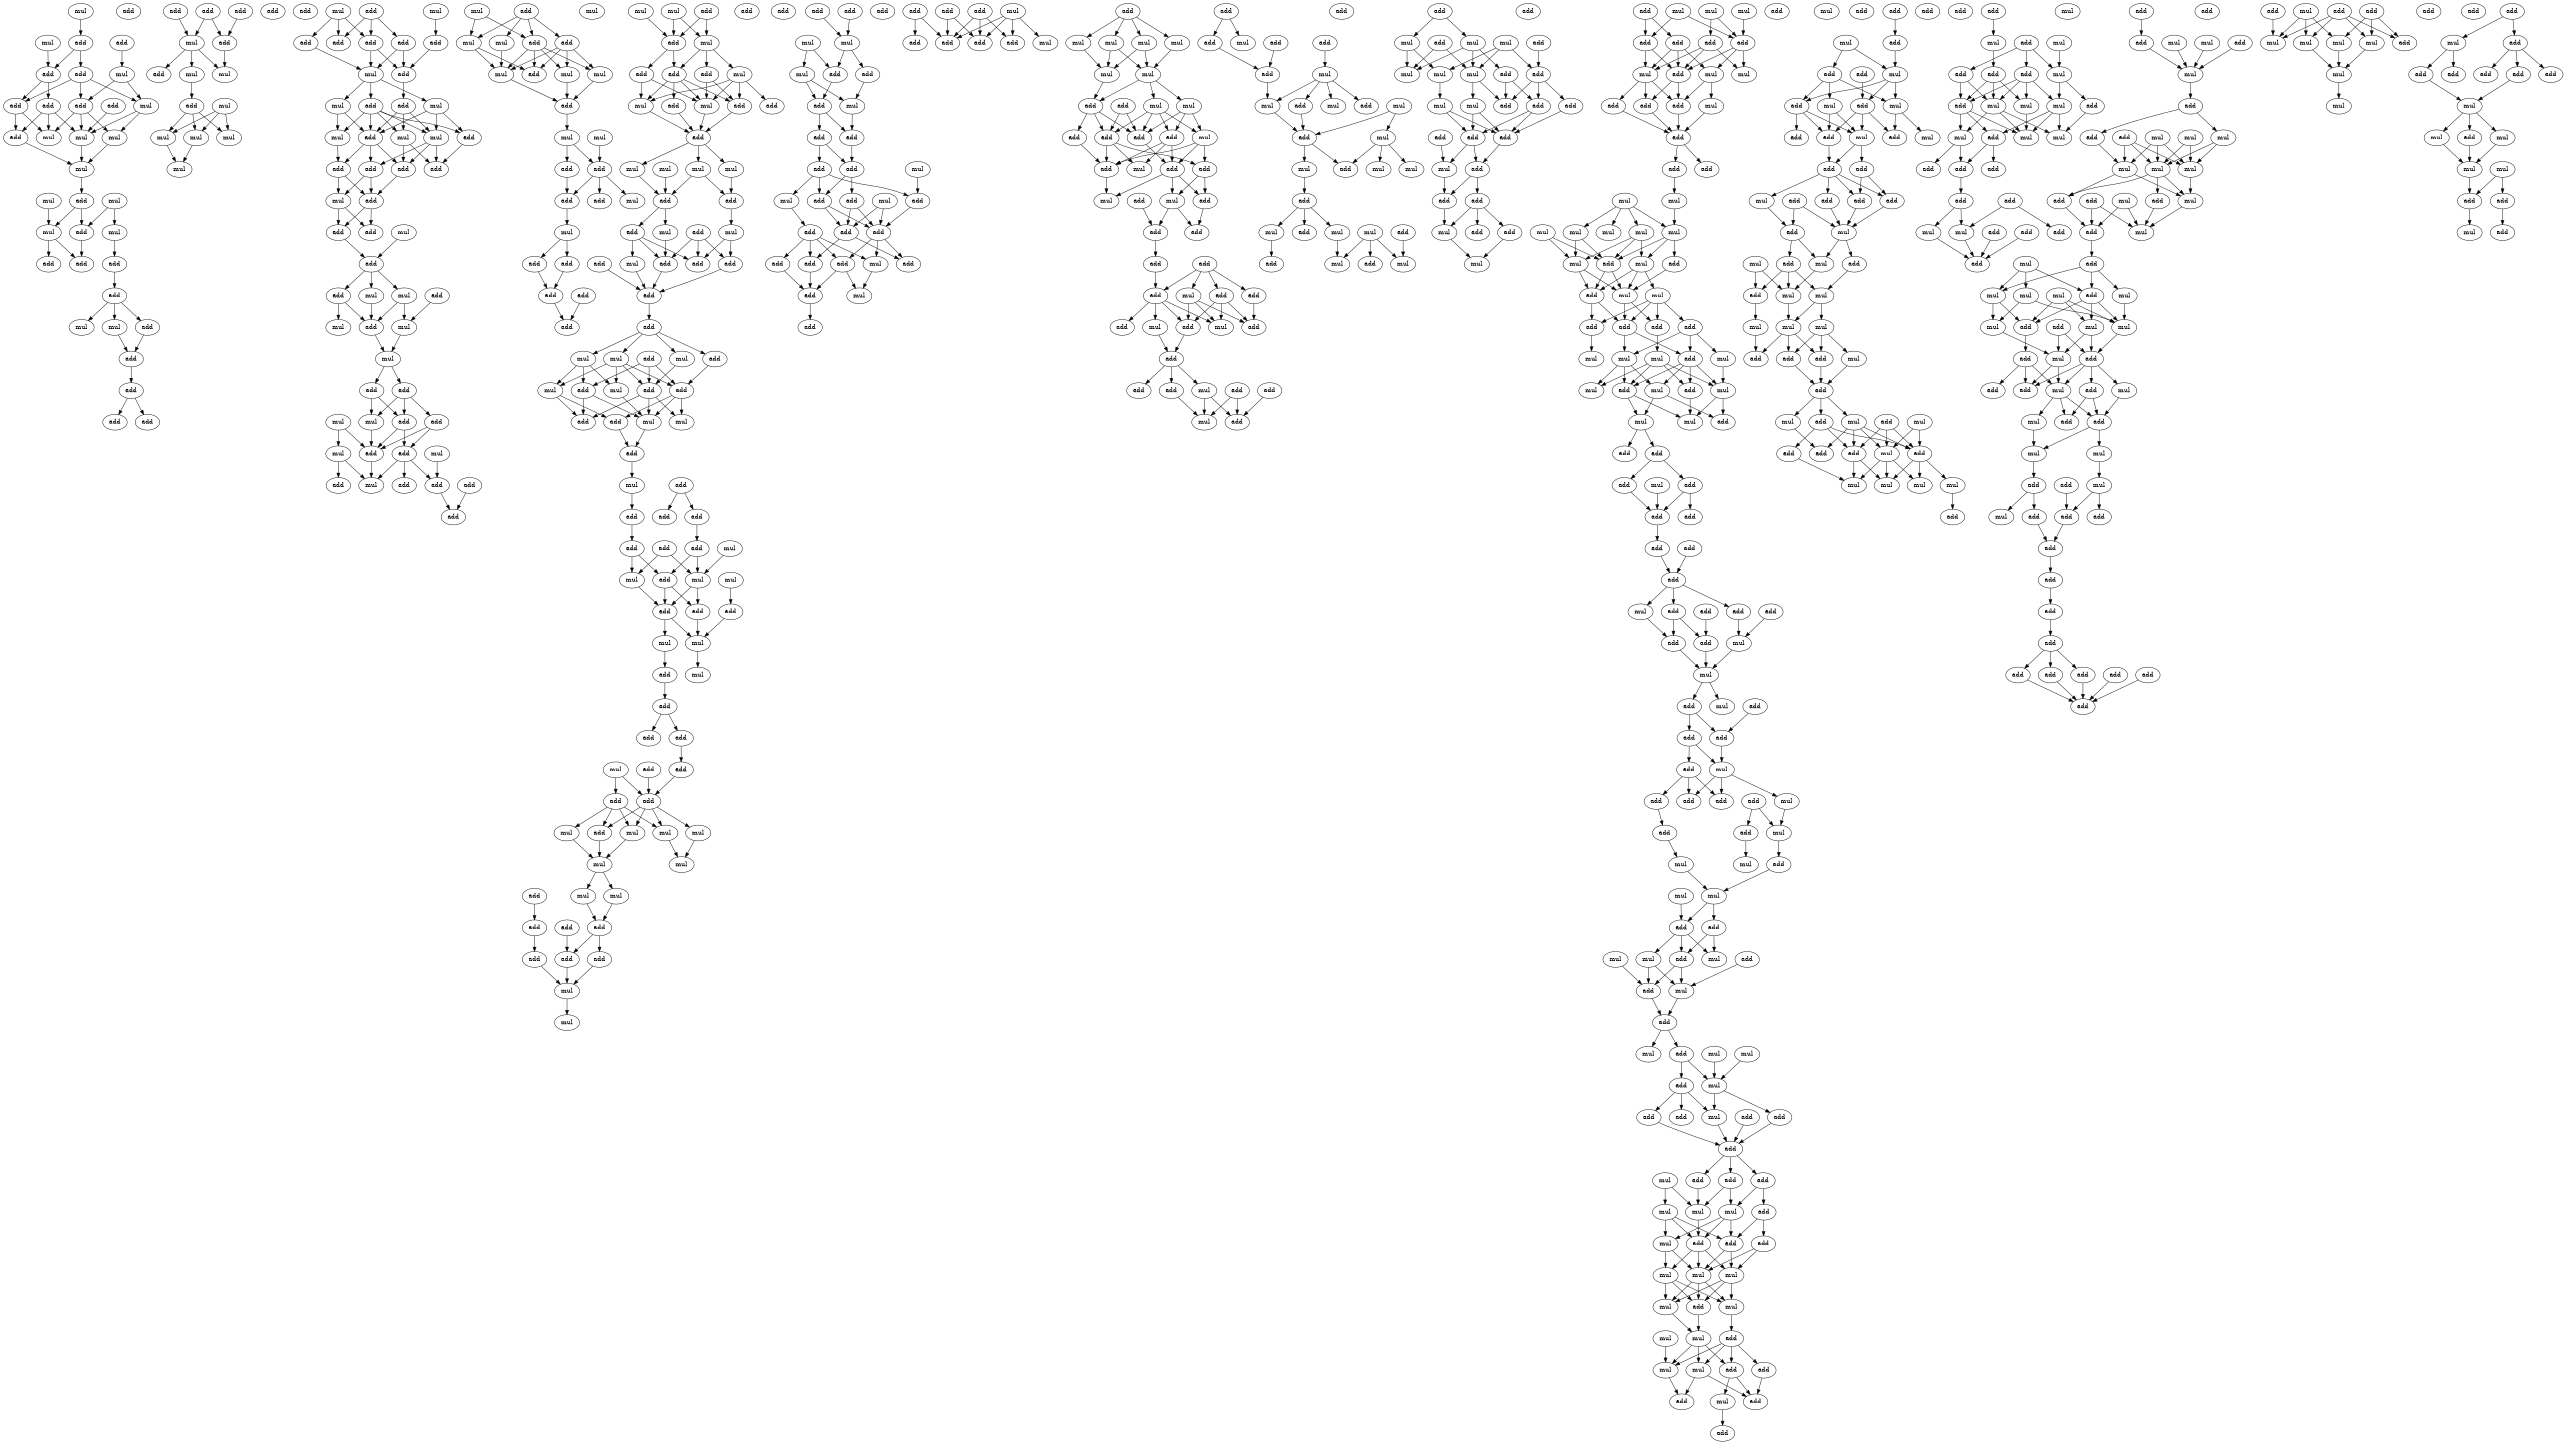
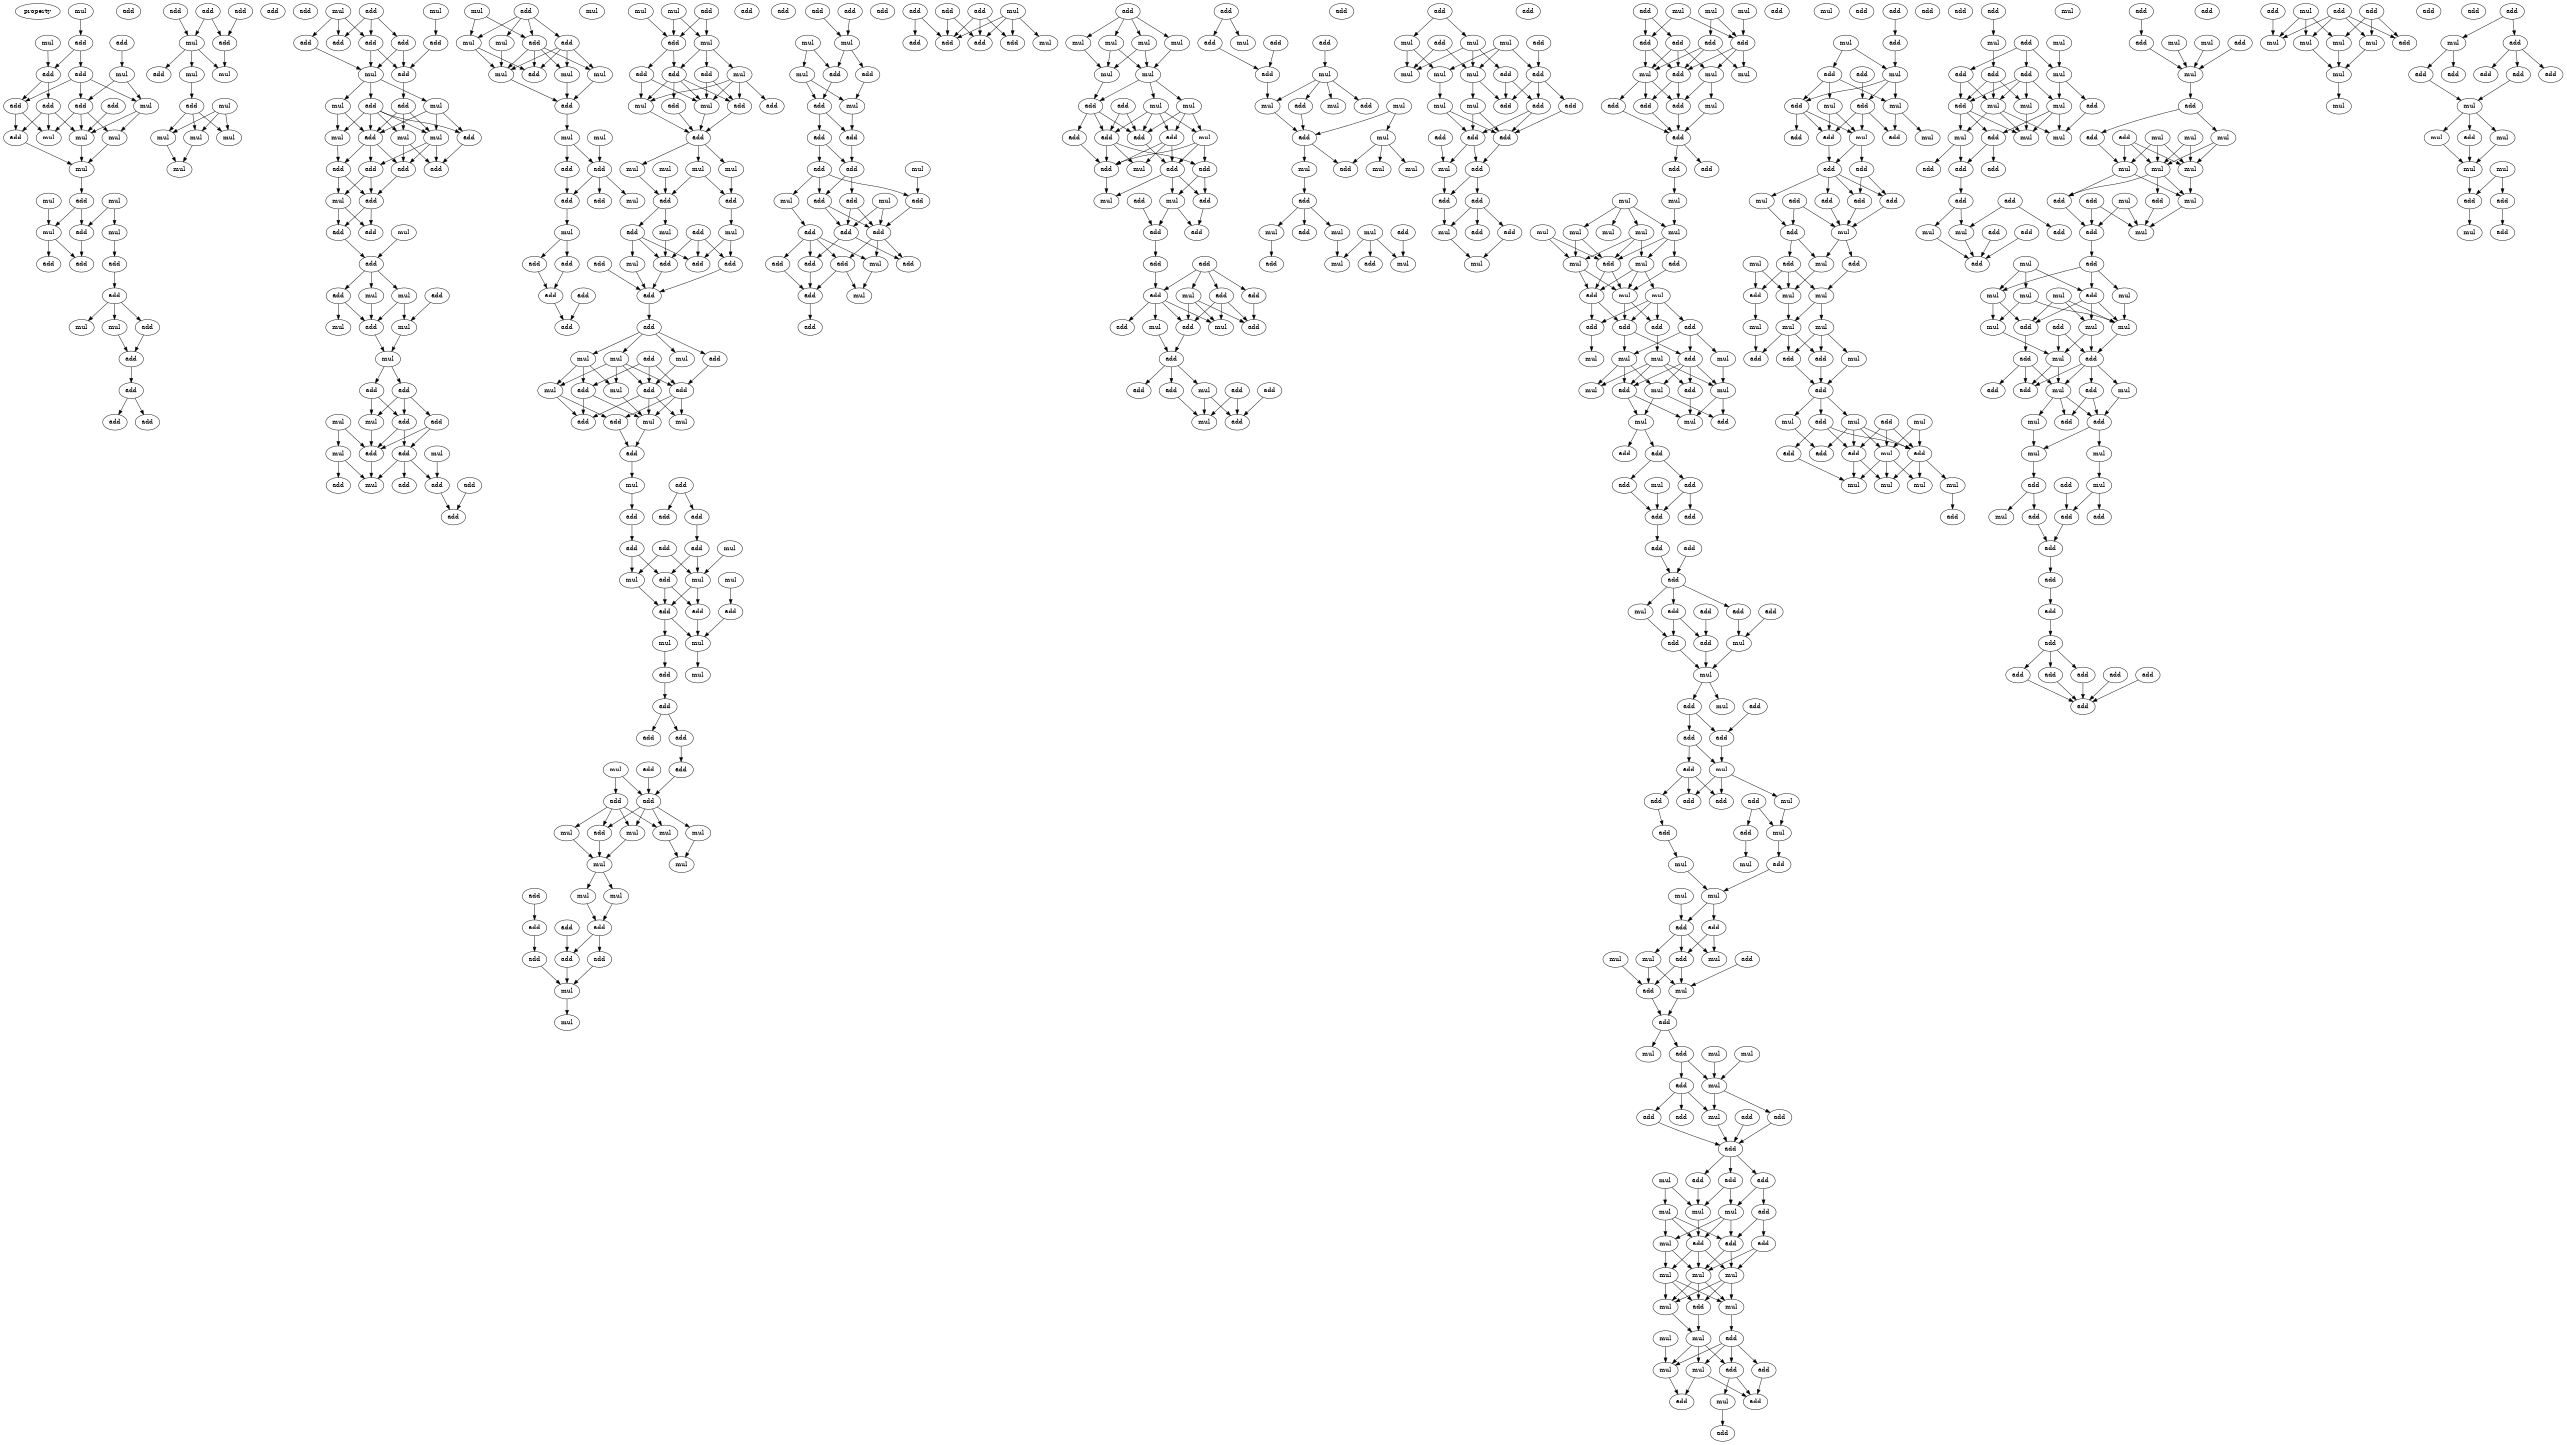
none -> (38, 11)
